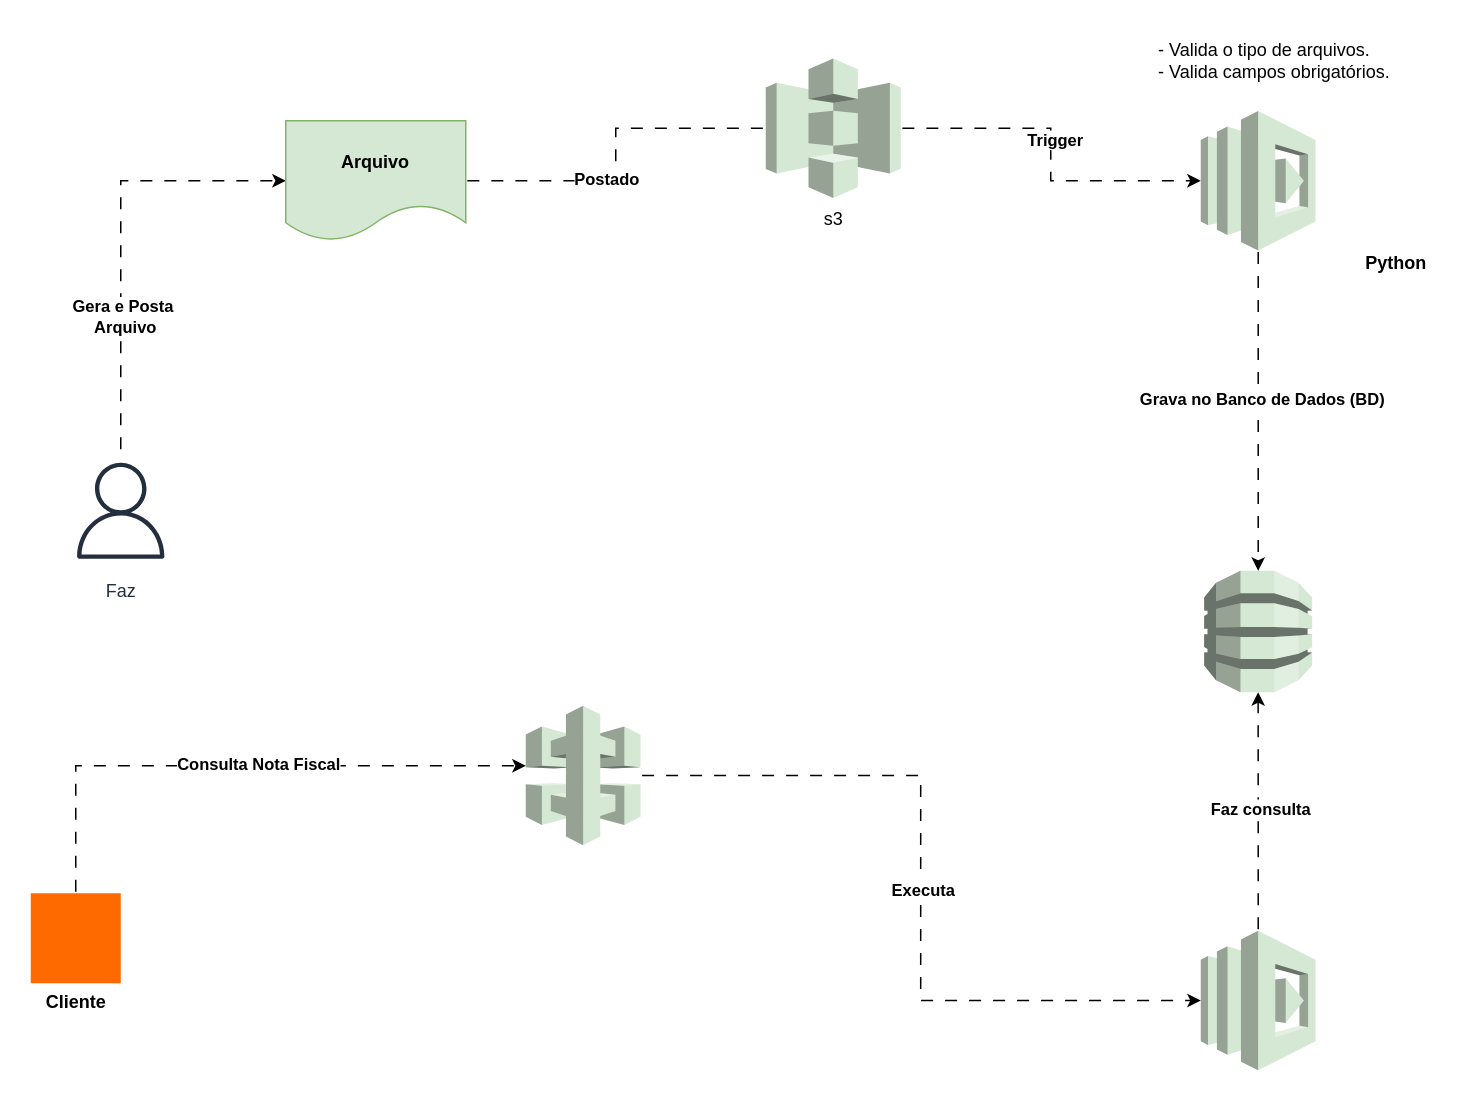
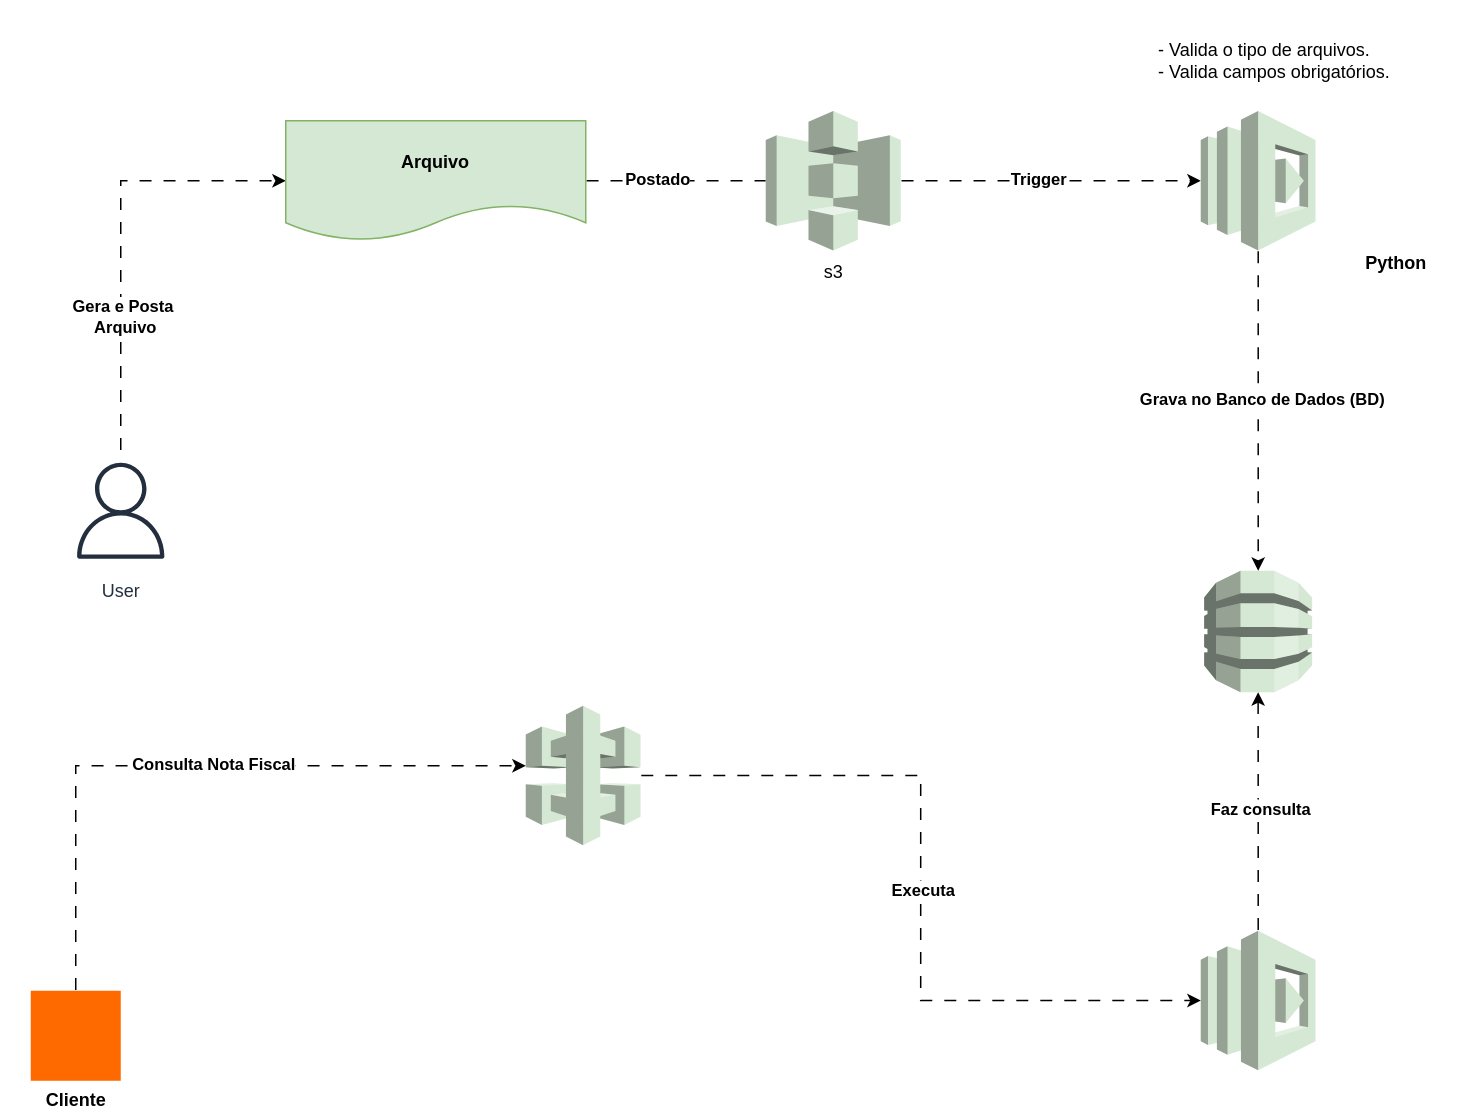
(833, 128) -> (833, 181)
(376, 181) -> (436, 181)
(122, 592) -> (122, 592)
(76, 938) -> (76, 1036)
